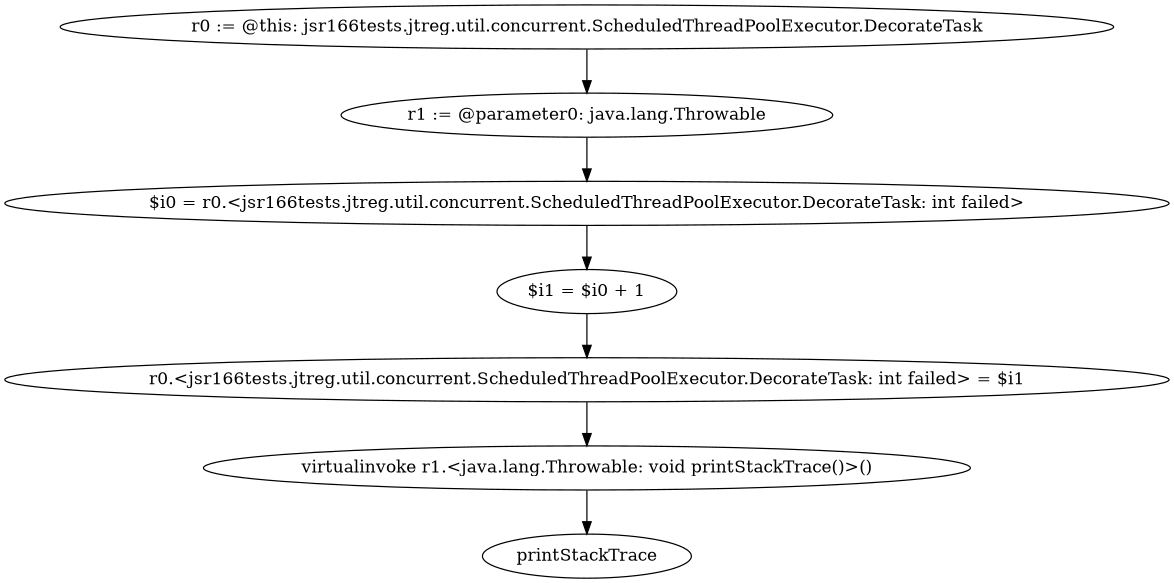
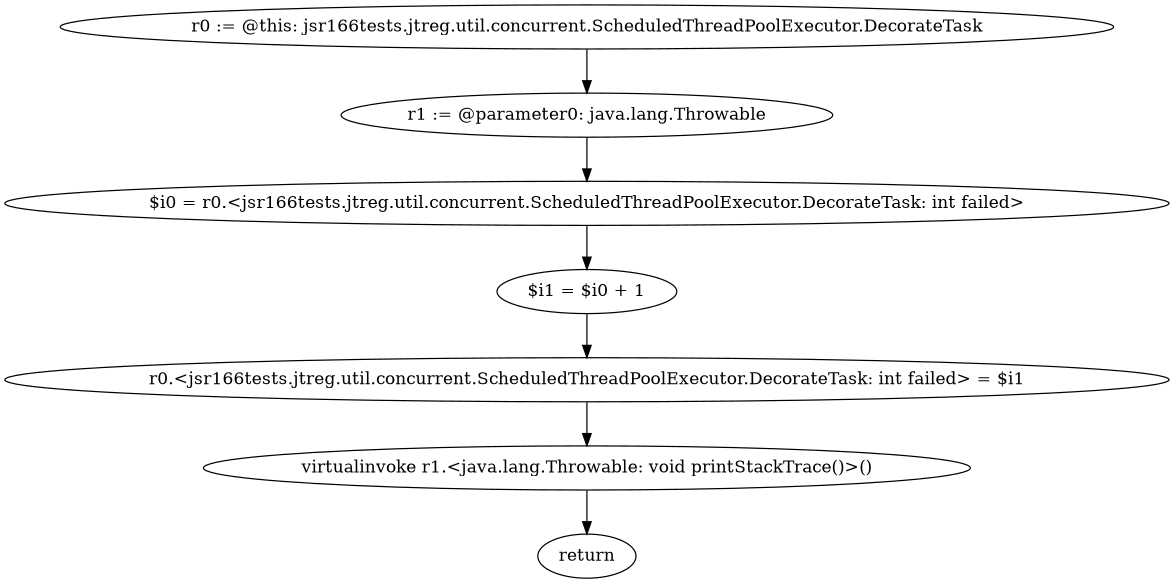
(587, 556) -> (587, 556)
